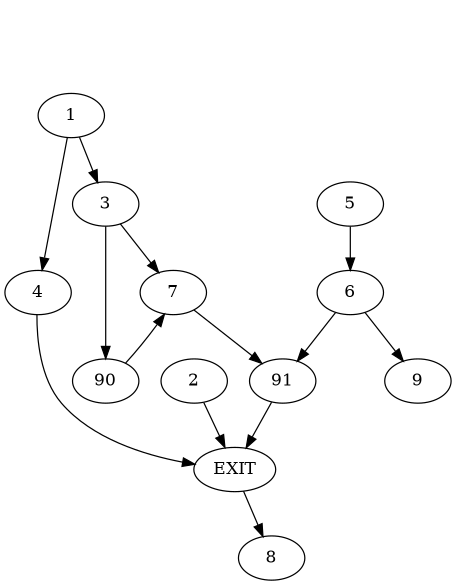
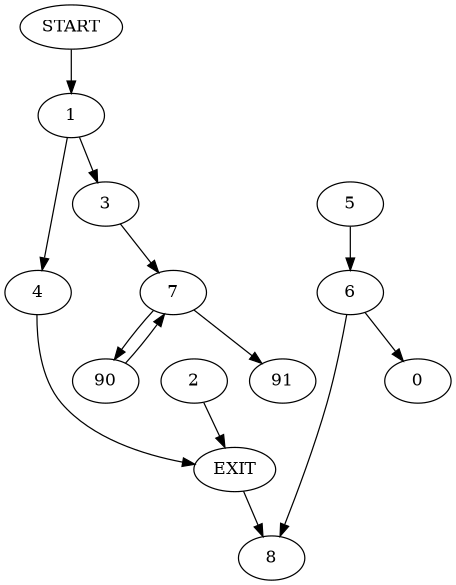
none -> (71, 27)
(106, 286) -> (137, 330)
(320, 332) -> (322, 421)
(418, 381) -> (418, 381)
(262, 420) -> none
